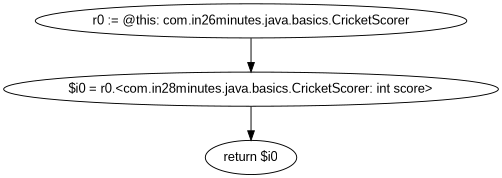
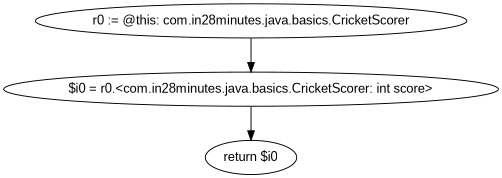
(251, 21) -> (251, 21)
